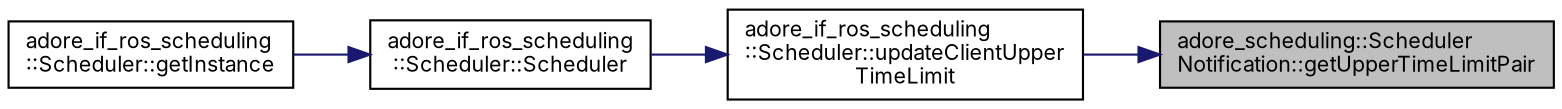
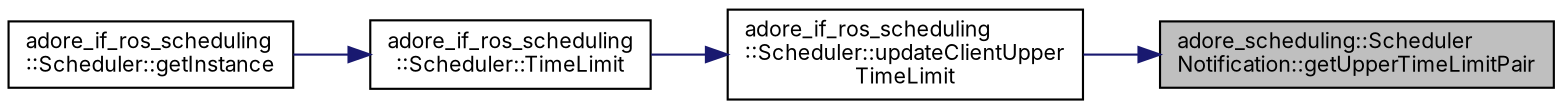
(510, 55) -> (510, 55)
